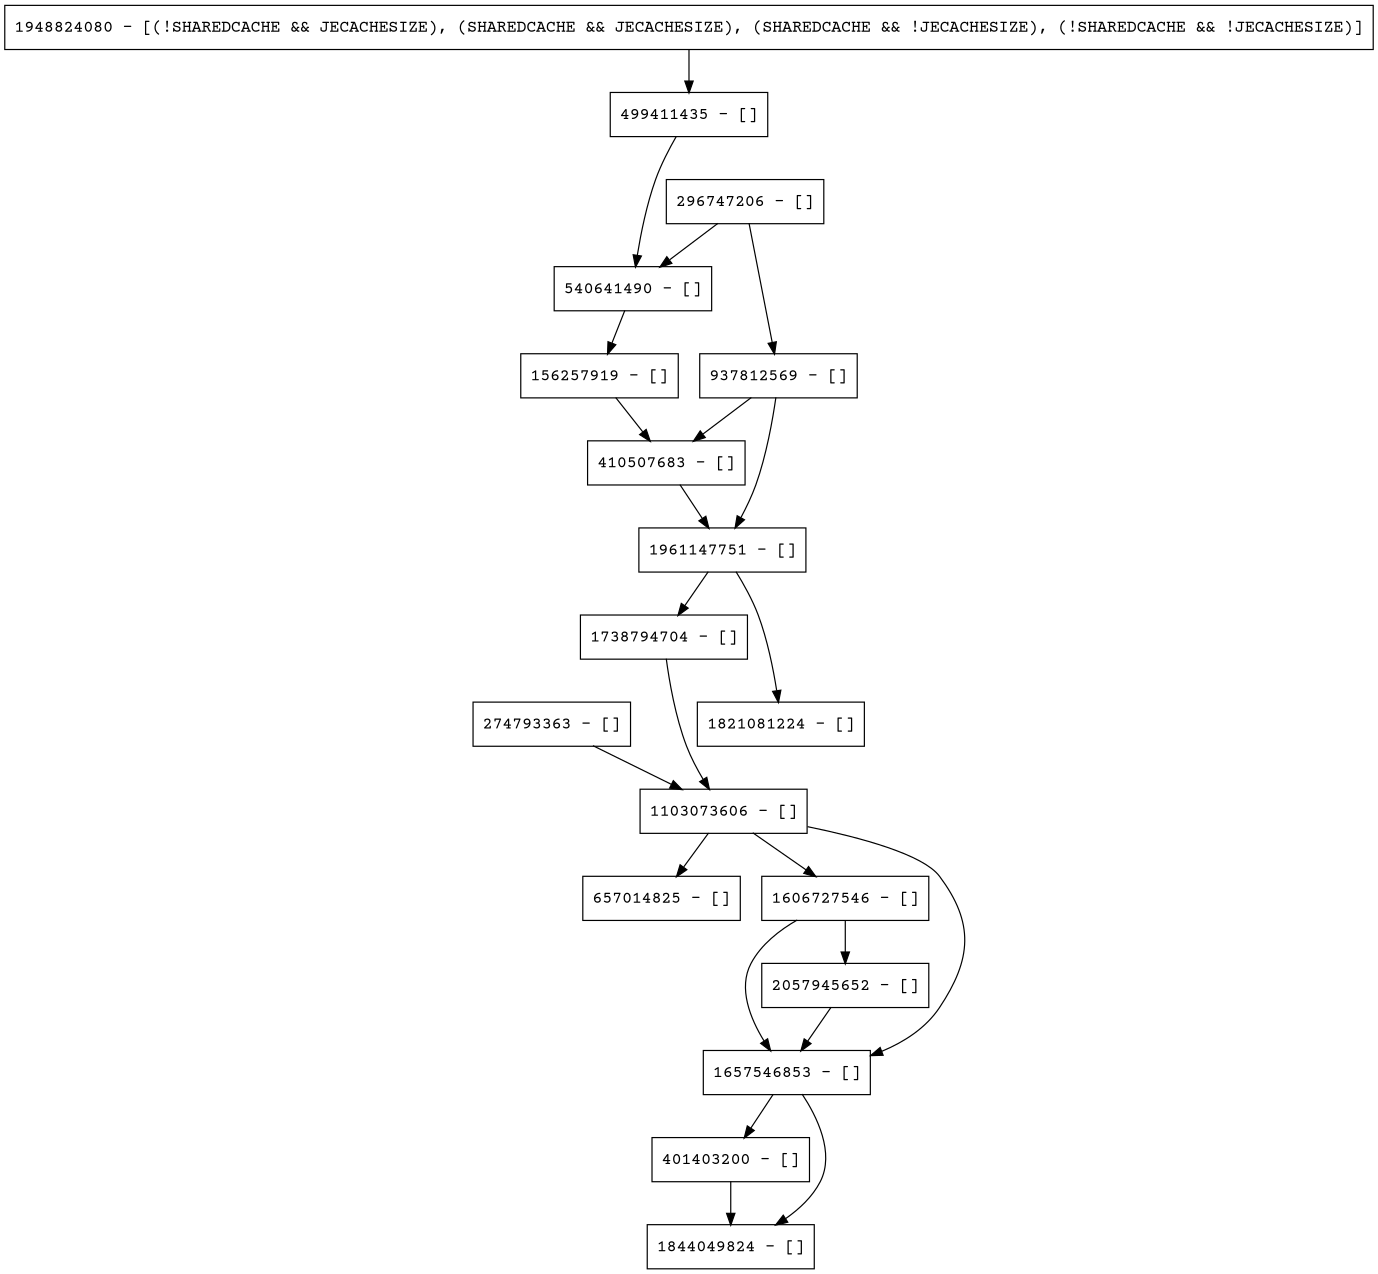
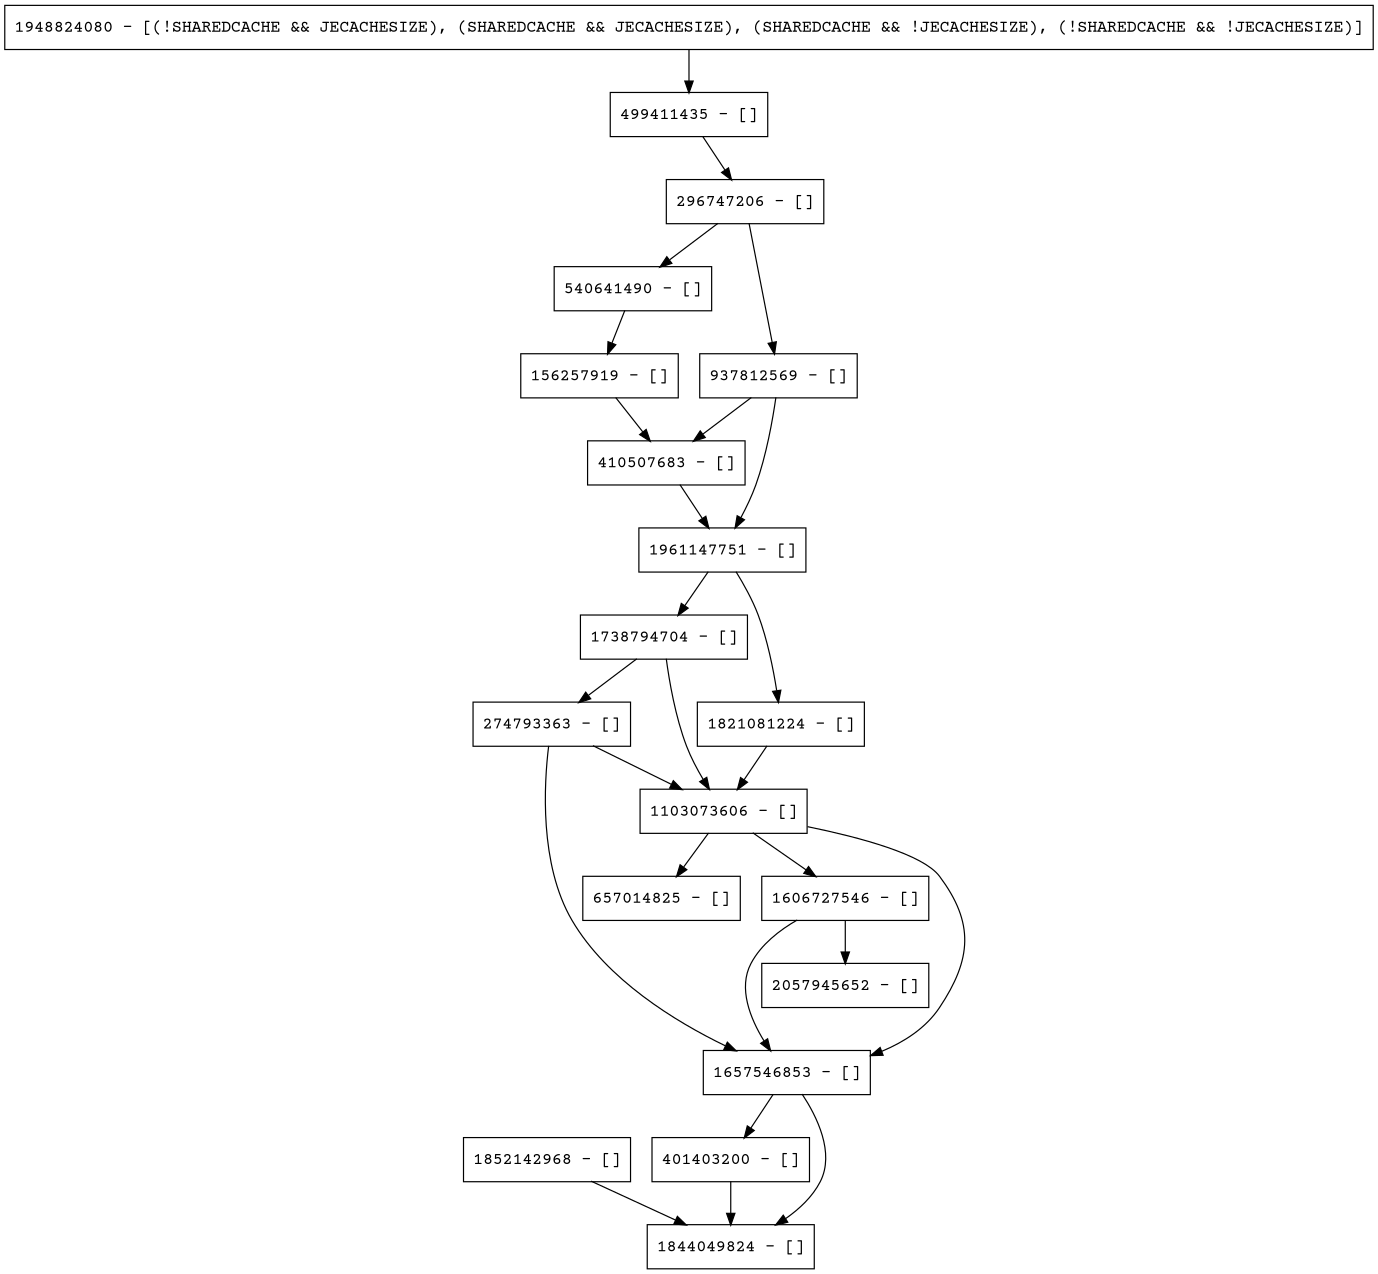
(651, 194) -> (714, 153)
none -> (613, 677)
none -> (756, 763)
(819, 1024) -> (578, 929)
none -> (547, 1160)
